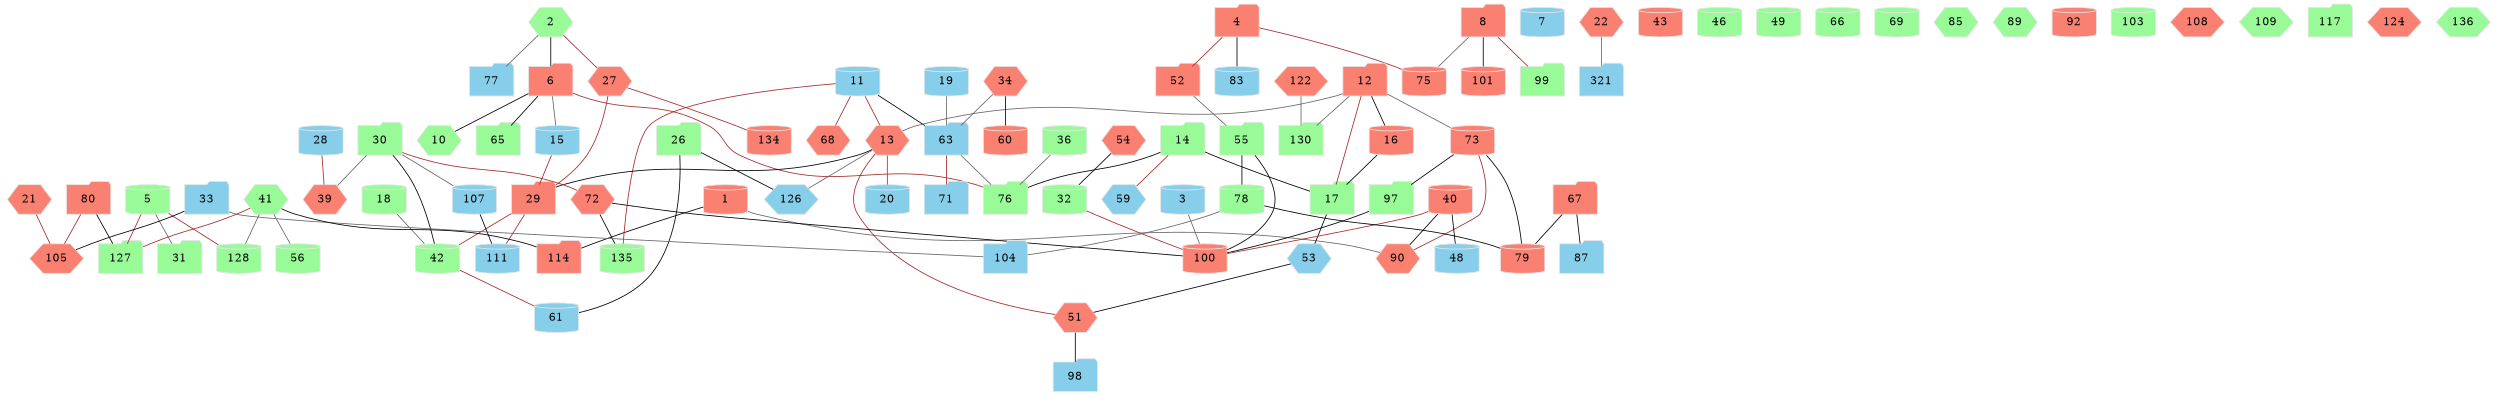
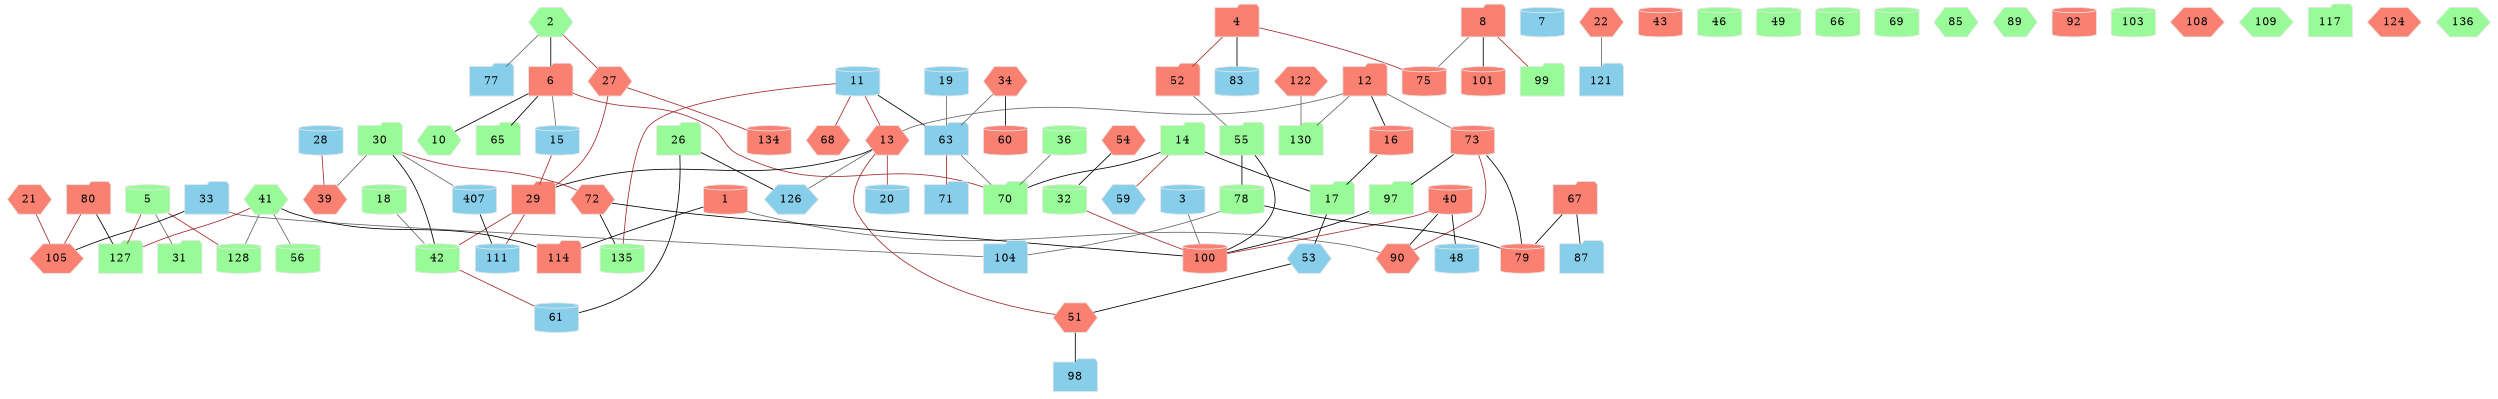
(1601, 81) -> (1601, 81)
(1349, 140) -> none
(474, 199) -> (474, 199)
(1006, 199) -> (1006, 199)
